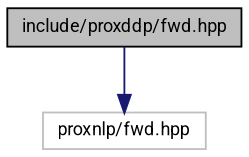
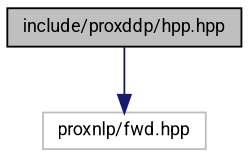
(124, 27) -> (124, 27)
